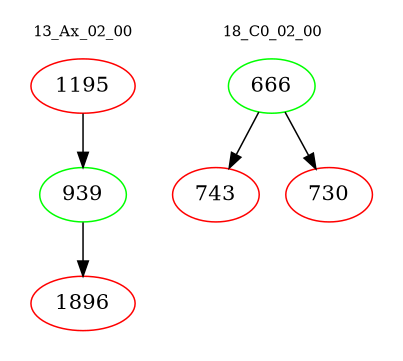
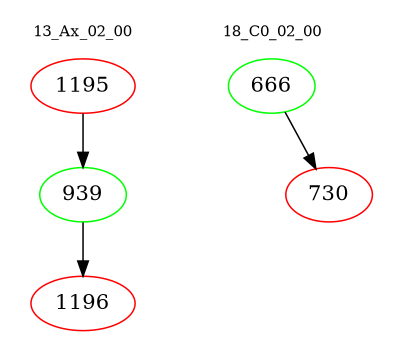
(216, 195) -> none
(83, 303) -> (83, 303)
